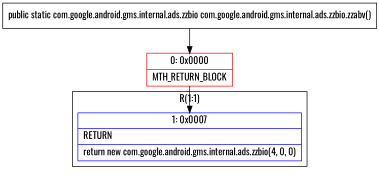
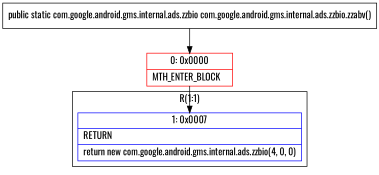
(190, 78) -> (187, 78)
